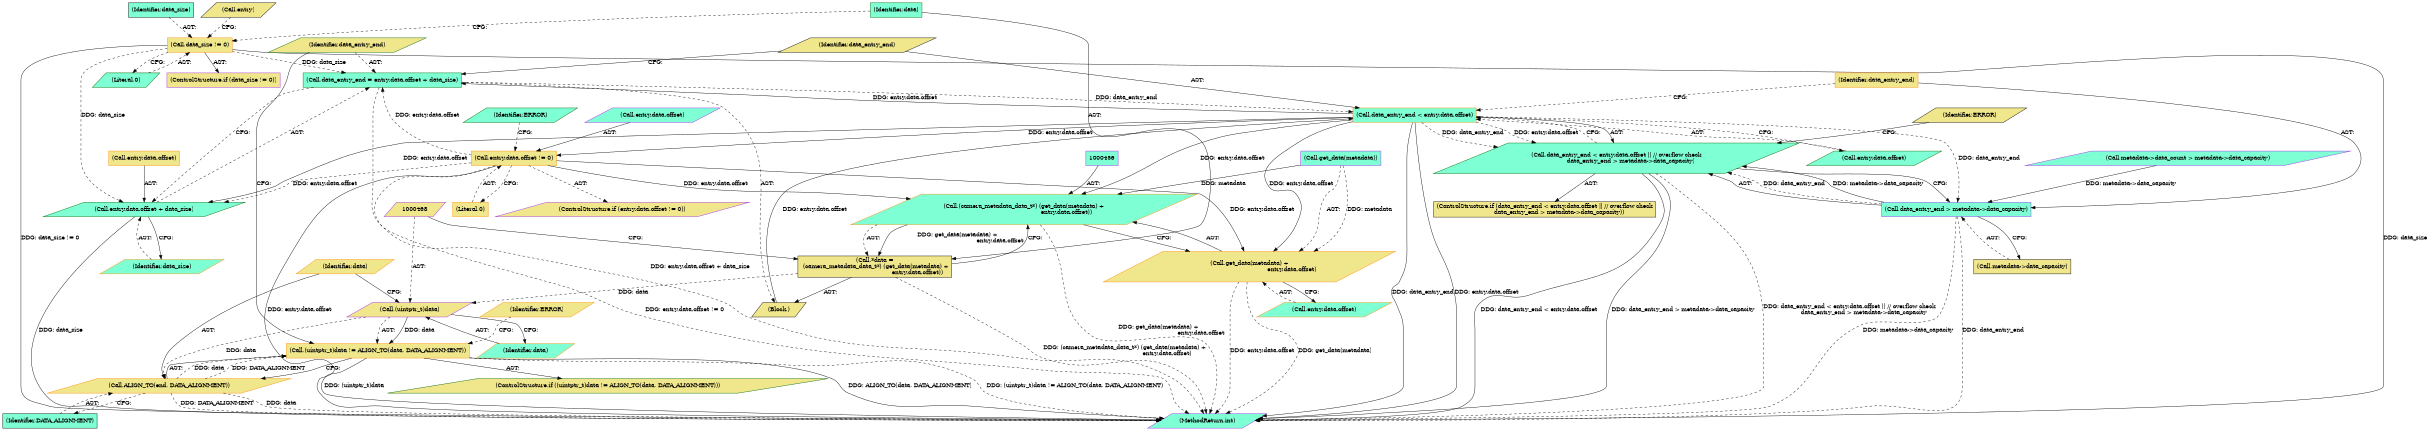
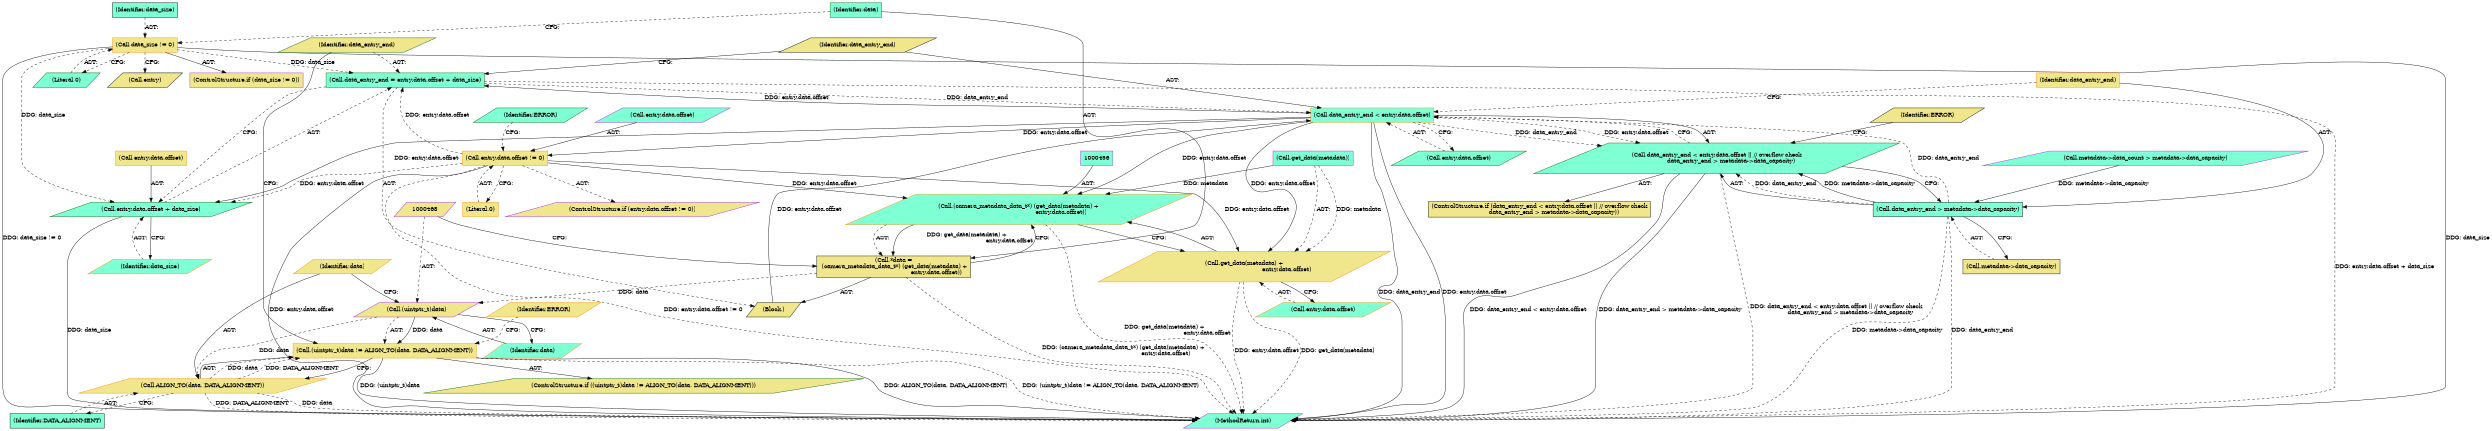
(221, 26) -> (145, 61)
(1741, 124) -> (1713, 126)
(1956, 209) -> (1948, 209)
(169, 386) -> (203, 386)
